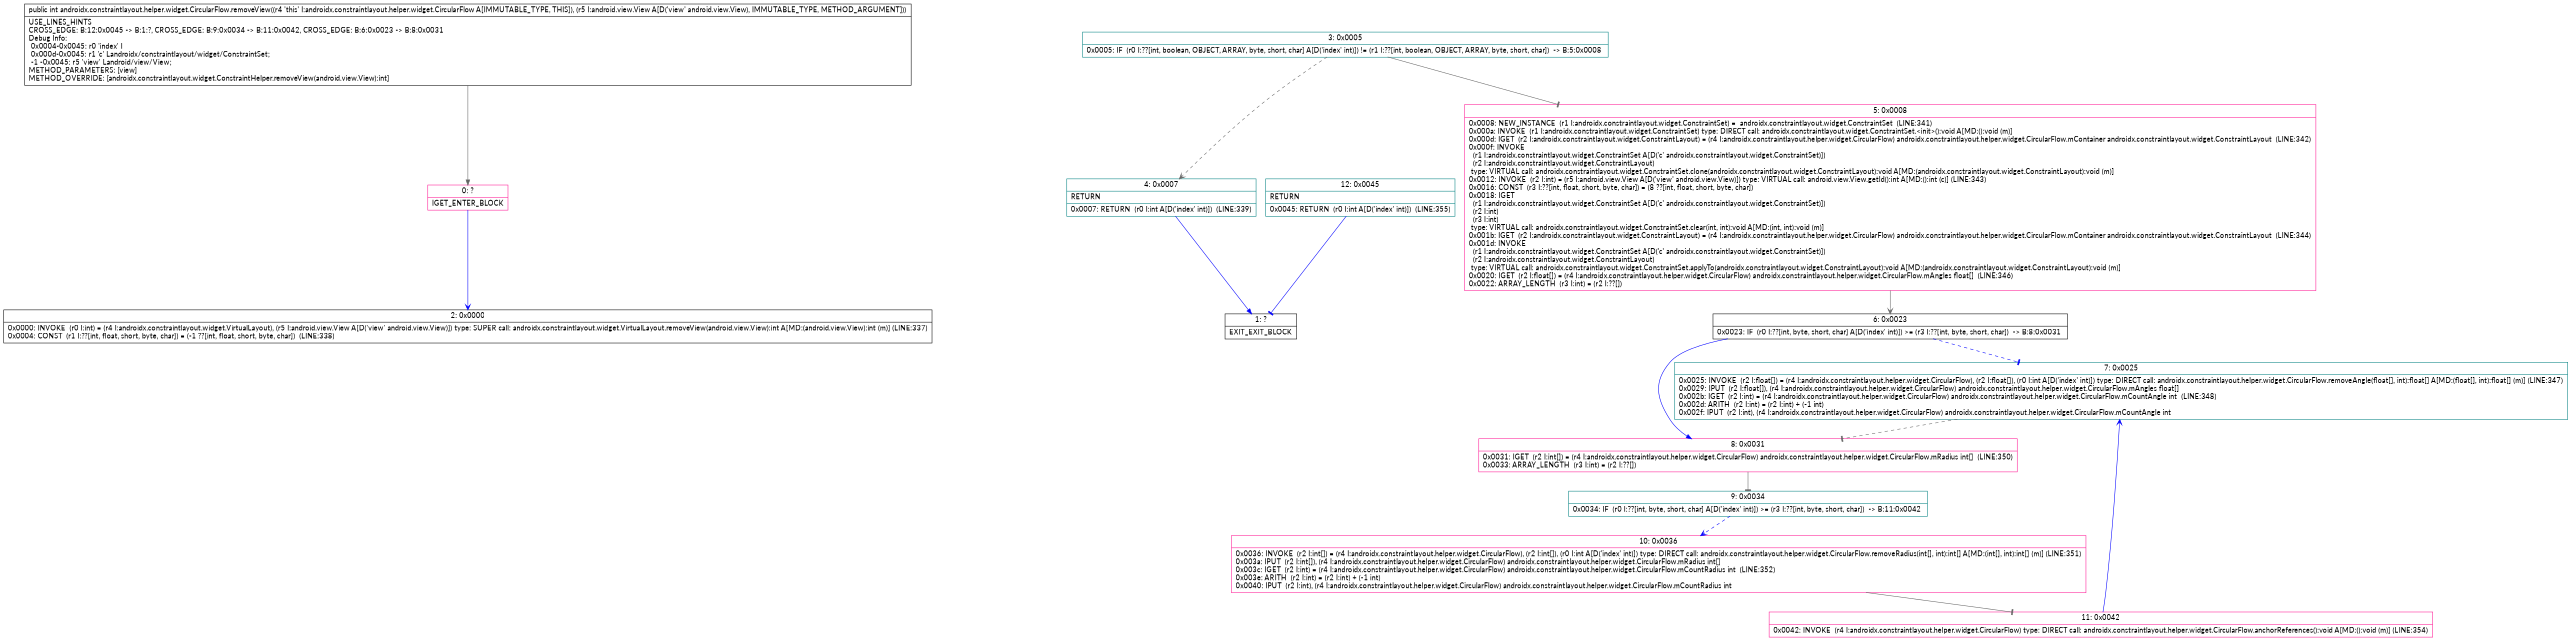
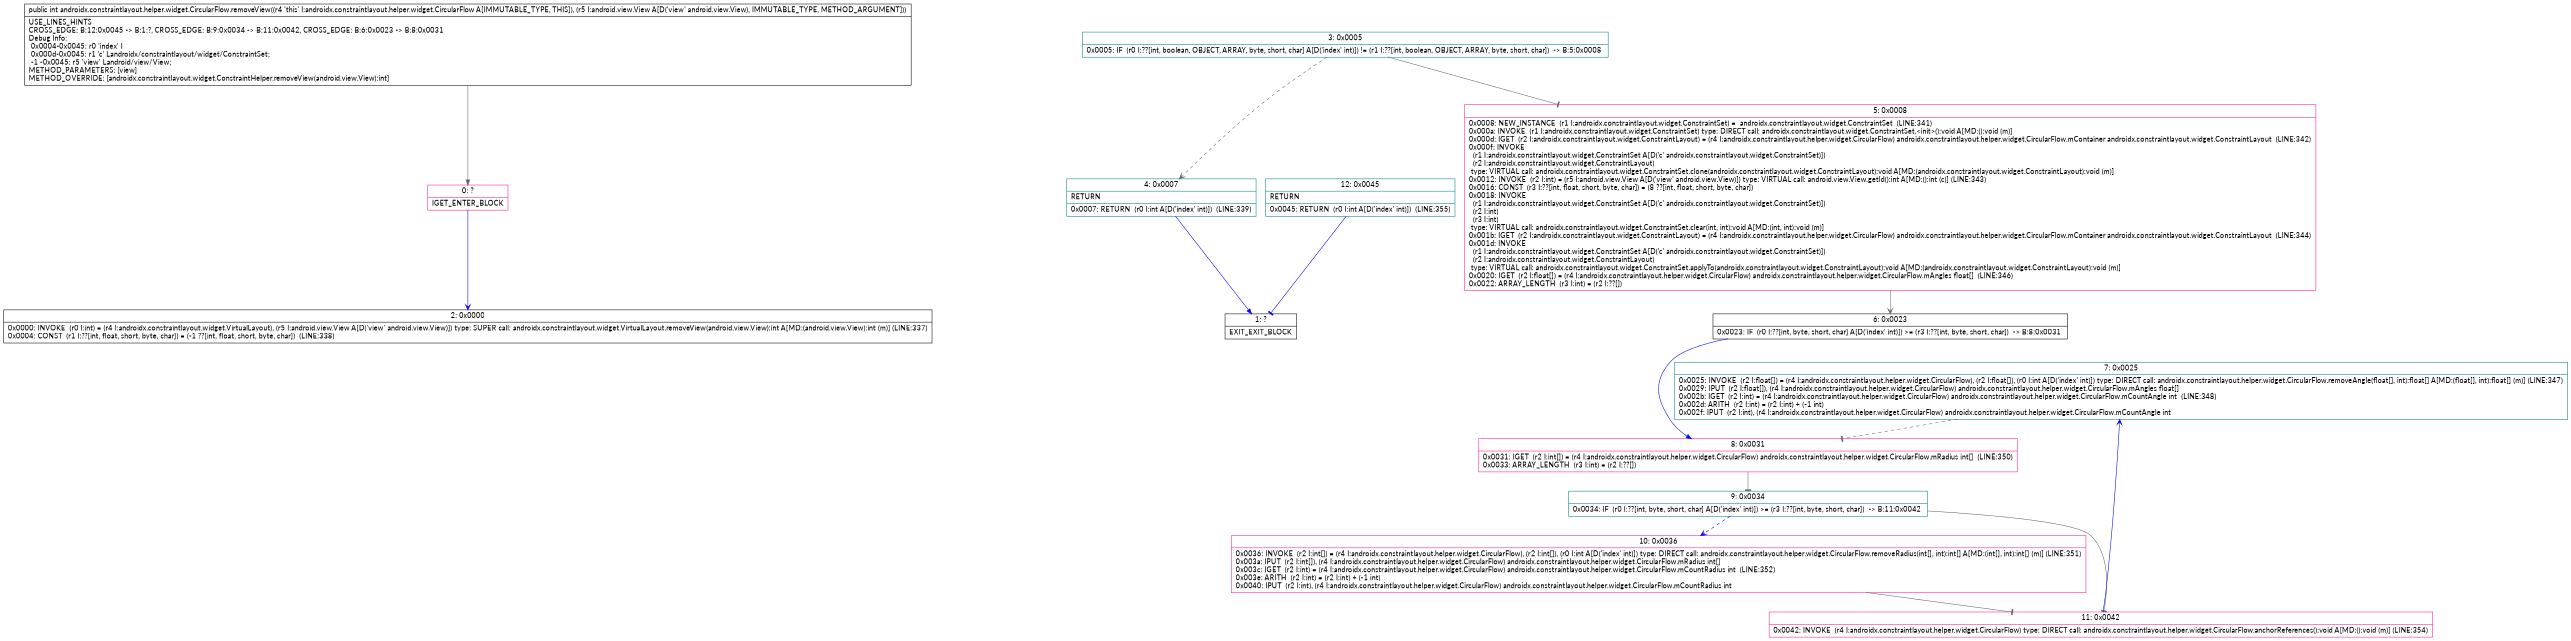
(1494, 196) -> (1500, 196)
(1975, 350) -> none
none -> (2049, 523)
